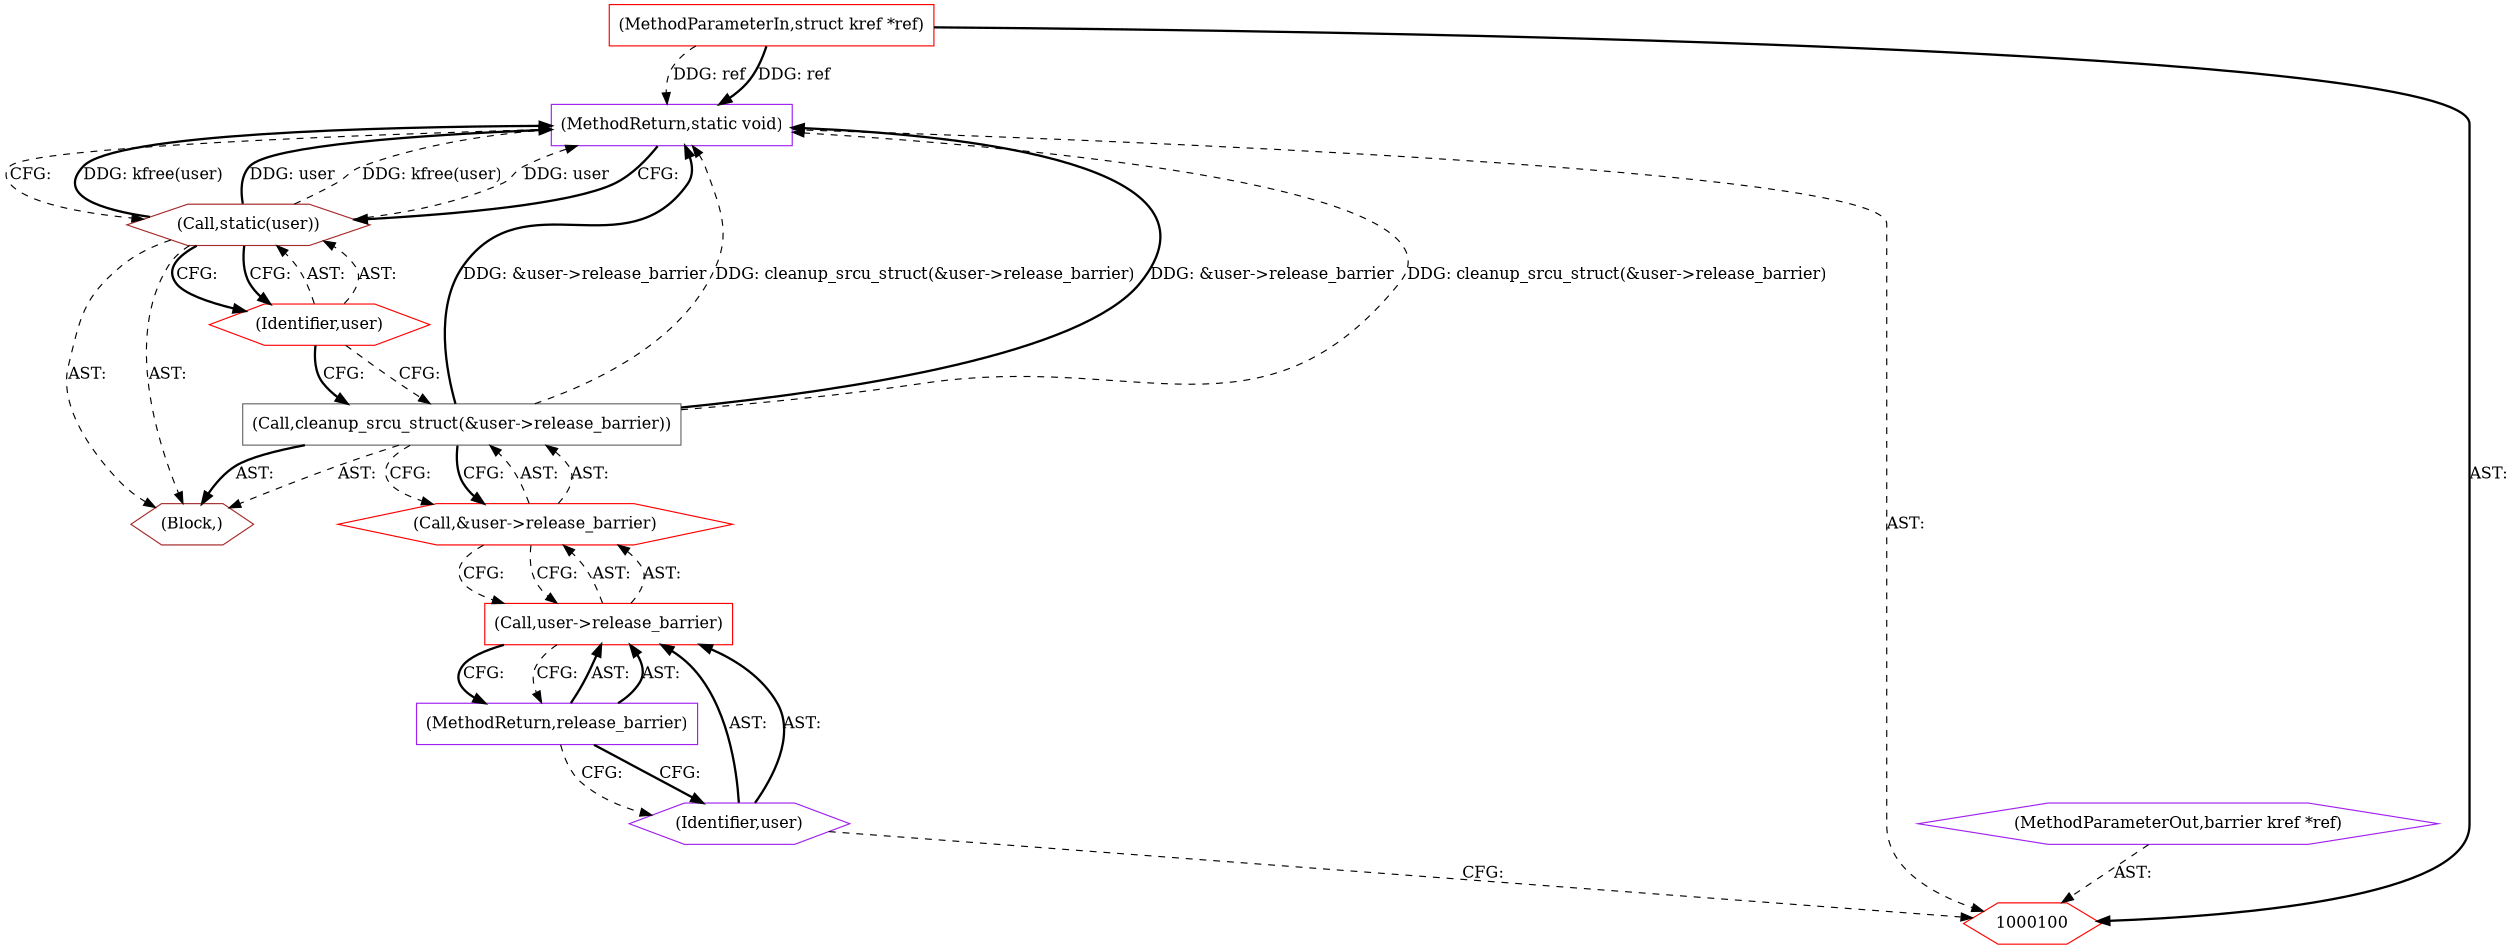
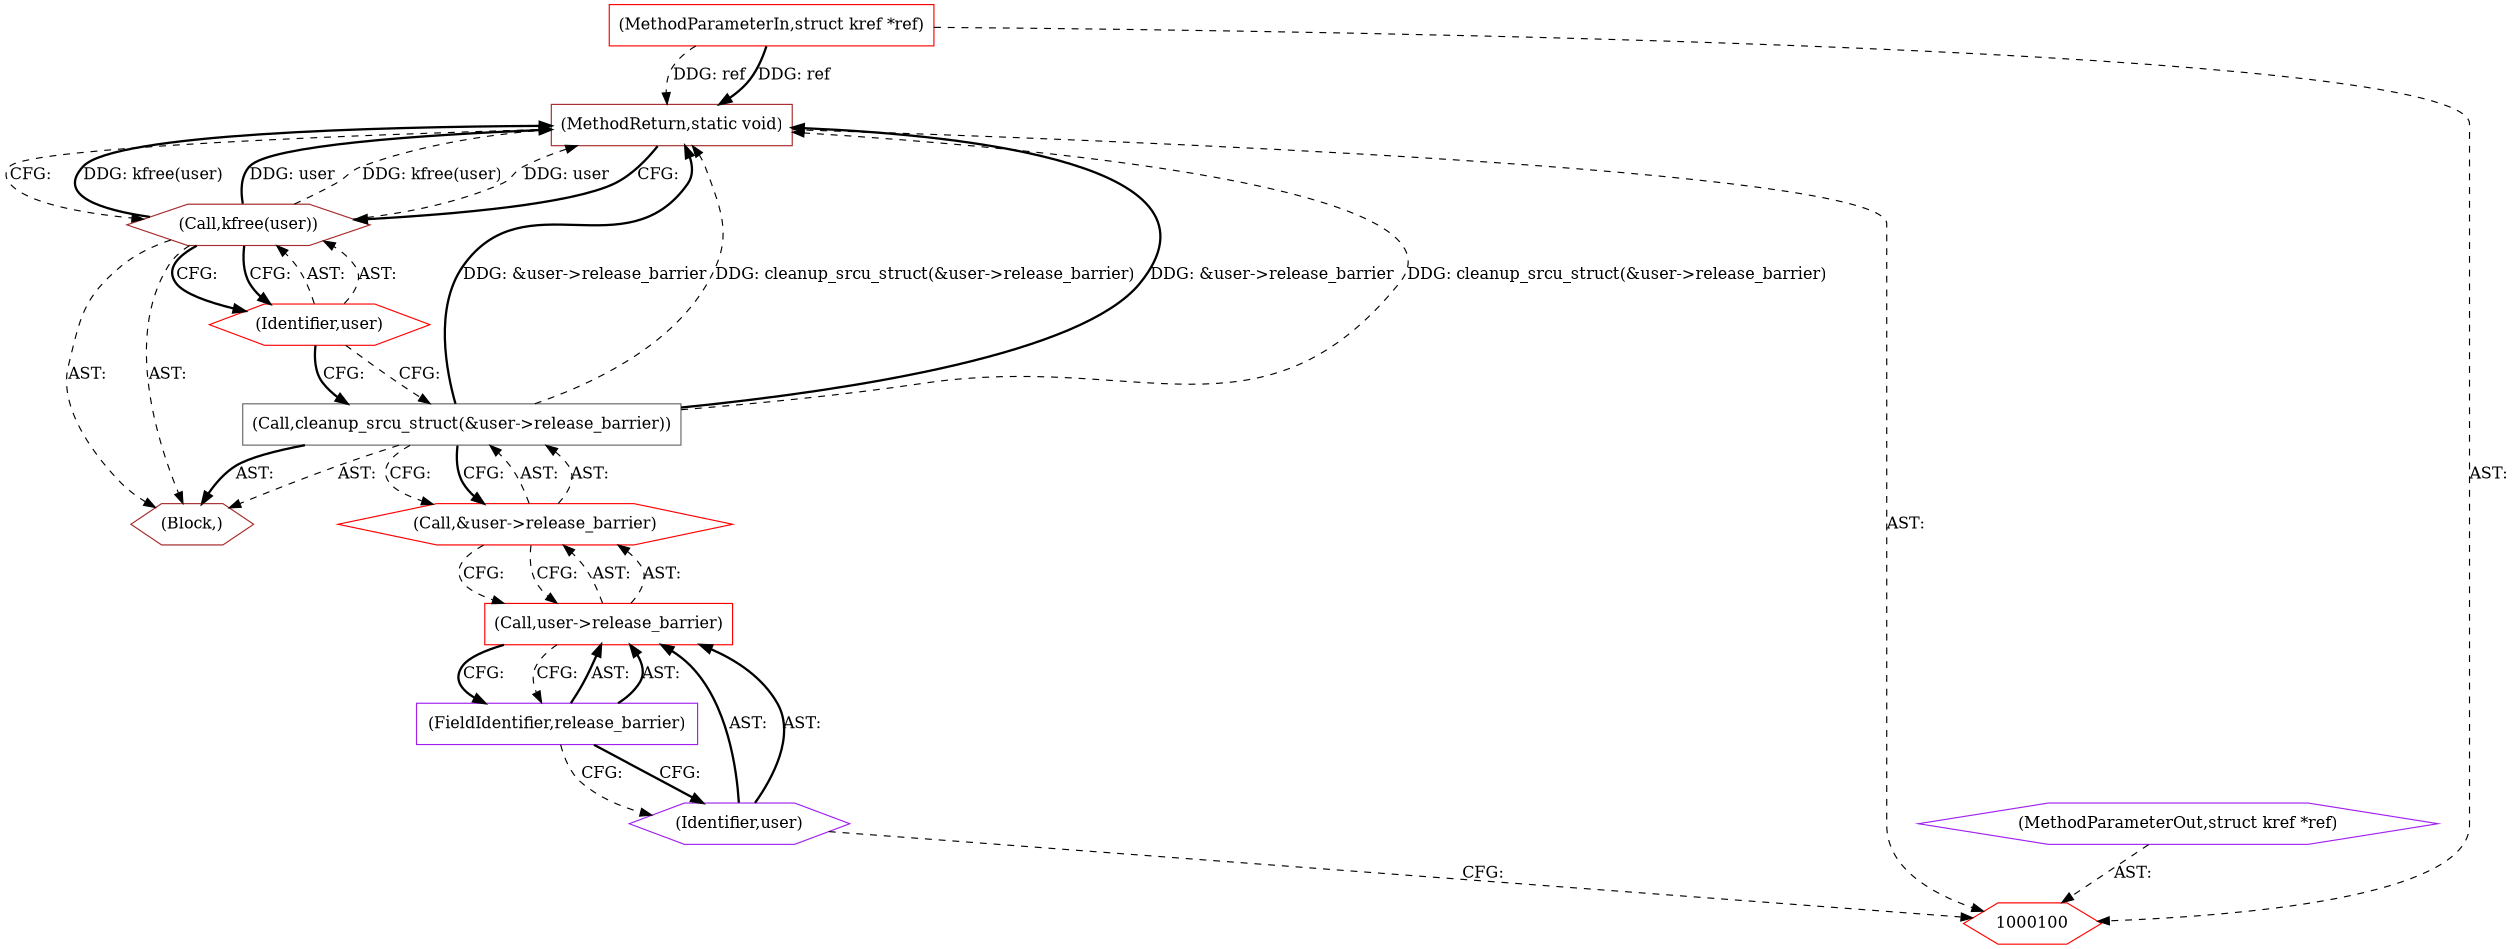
(2250, 74) -> (2250, 74)
(672, 125) -> (672, 125)
(248, 225) -> (248, 225)
(557, 724) -> (557, 724)
(2178, 824) -> (2178, 824)
